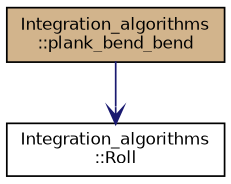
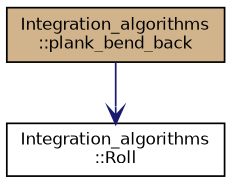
(116, 35) -> (116, 35)
